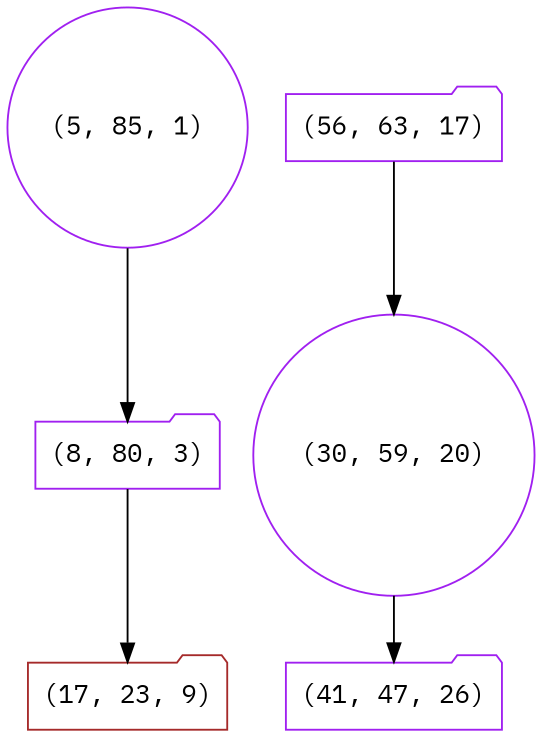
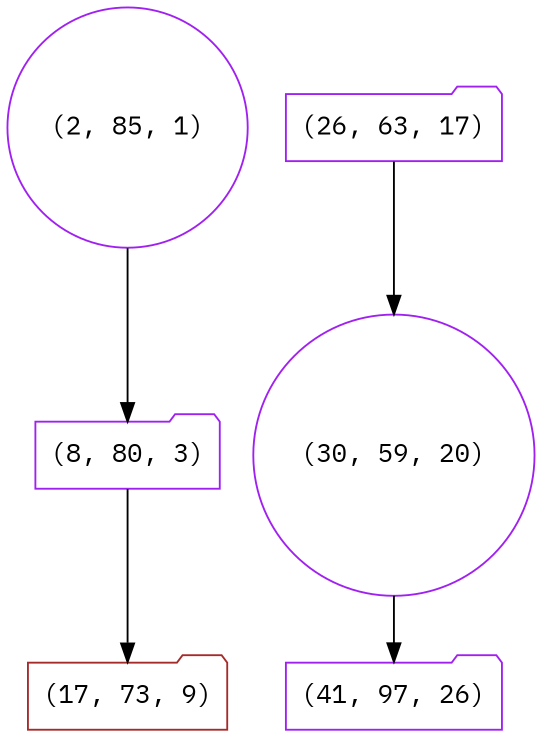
(128, 128) -> (128, 128)
(394, 128) -> (394, 128)
(128, 696) -> (128, 696)
(394, 696) -> (394, 696)
